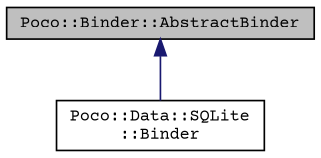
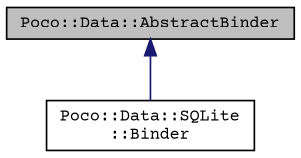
(160, 23) -> (150, 23)
